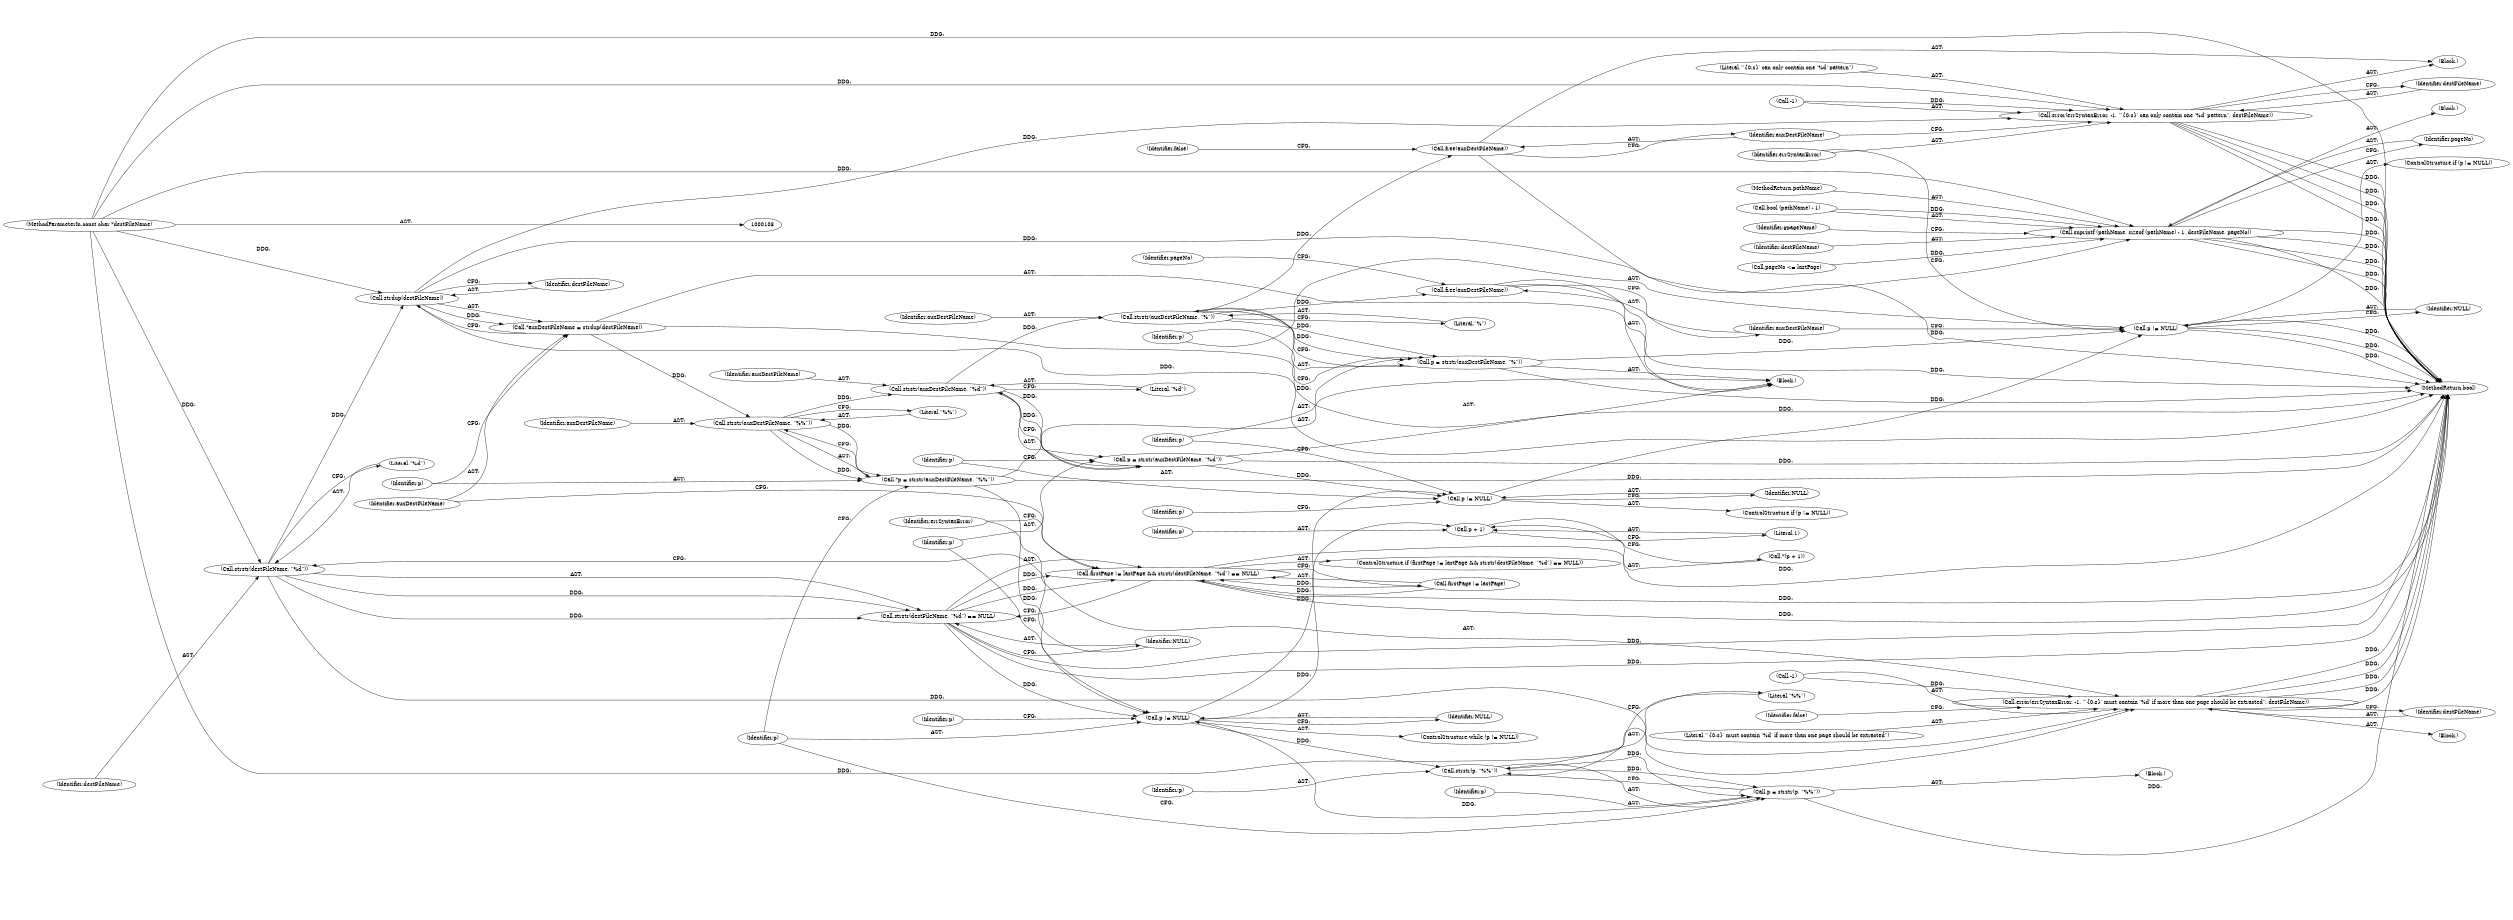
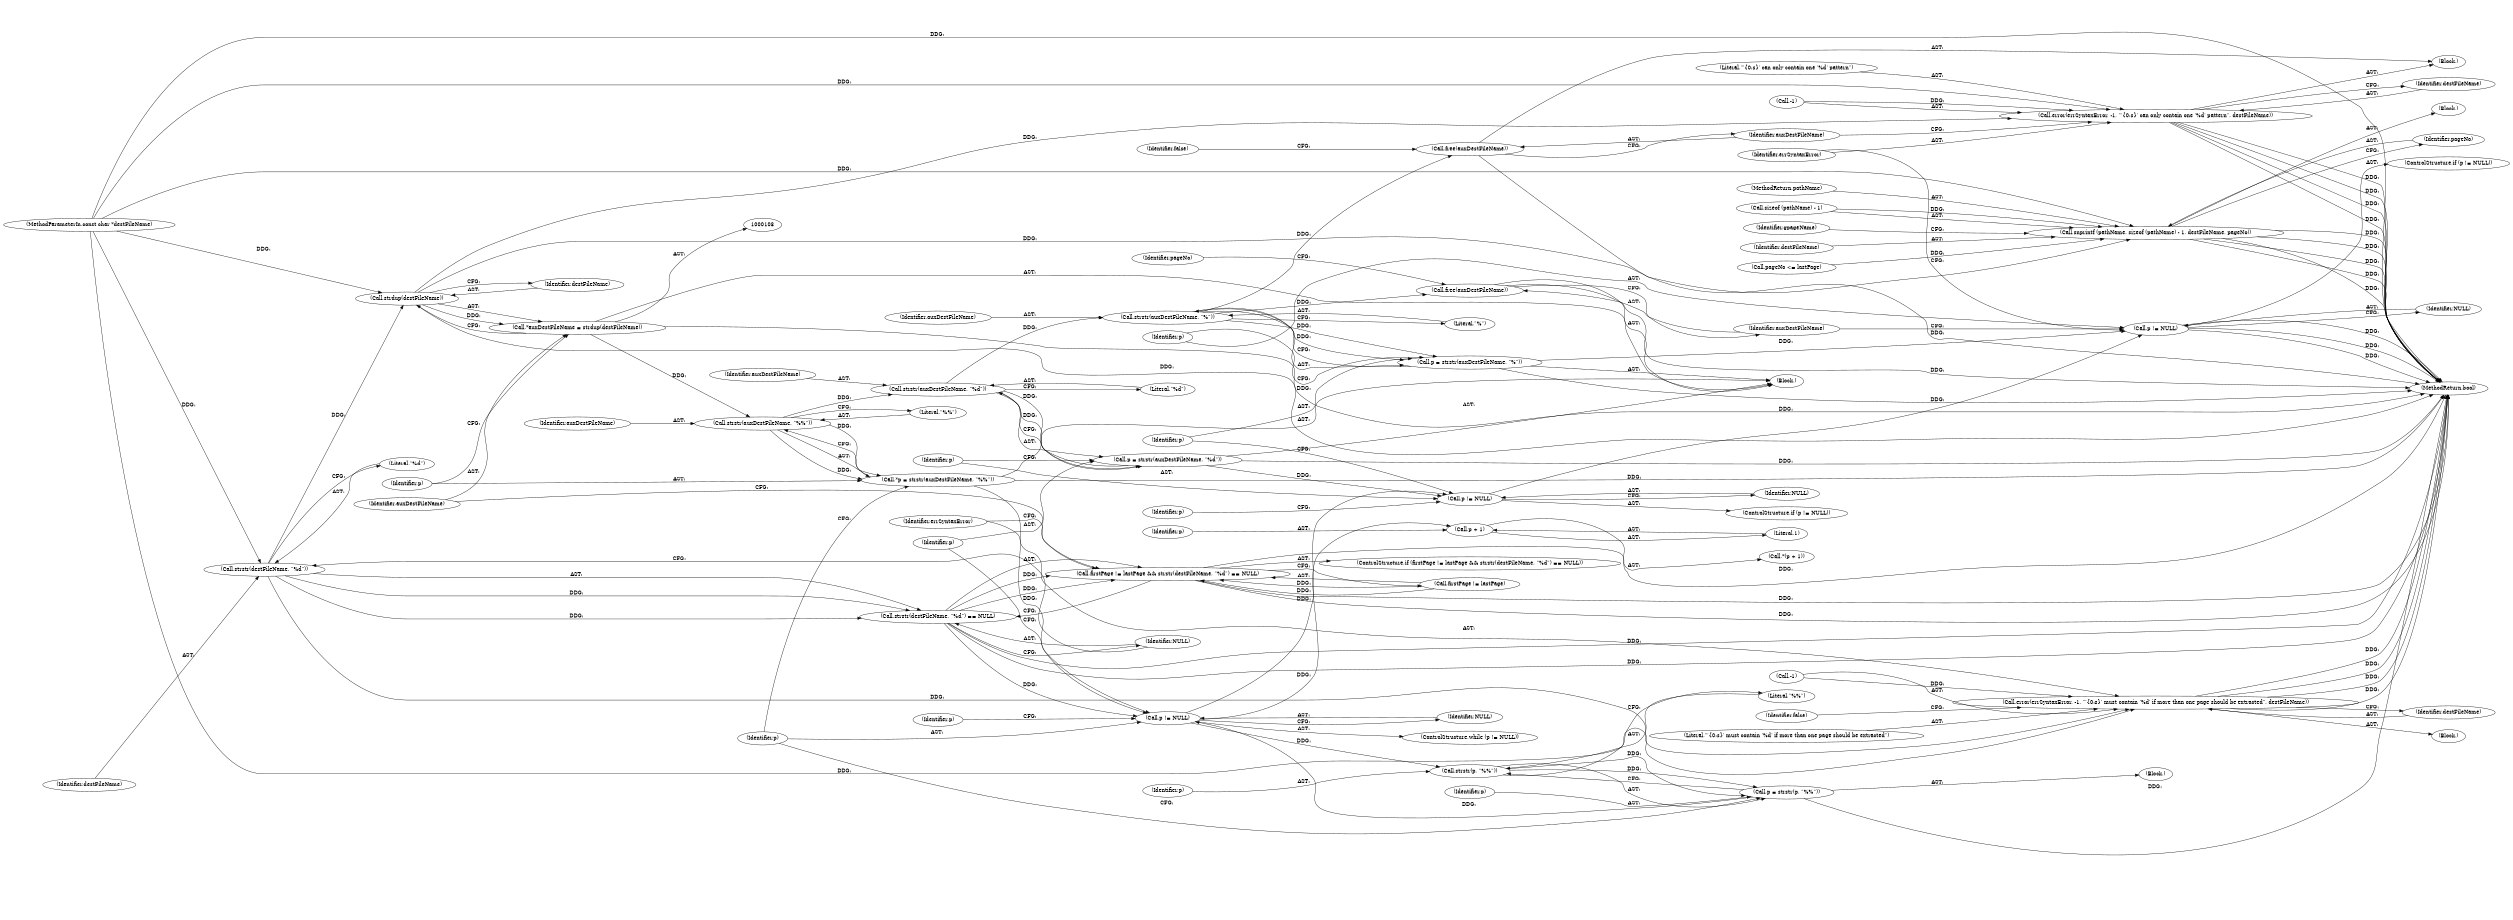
(1787, 208) -> (1787, 208)
(458, 225) -> (672, 271)
(1635, 538) -> (1635, 538)
(1628, 548) -> none
